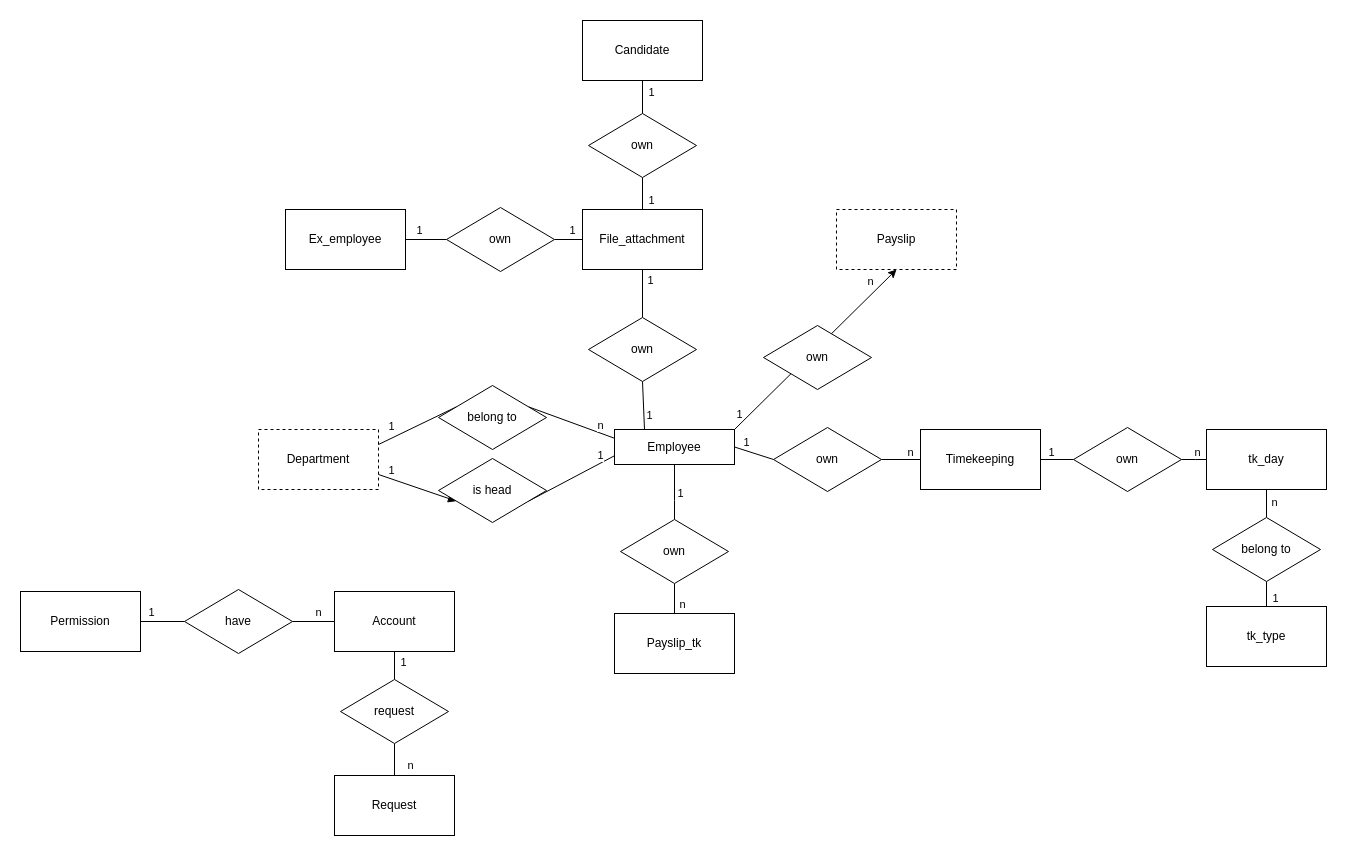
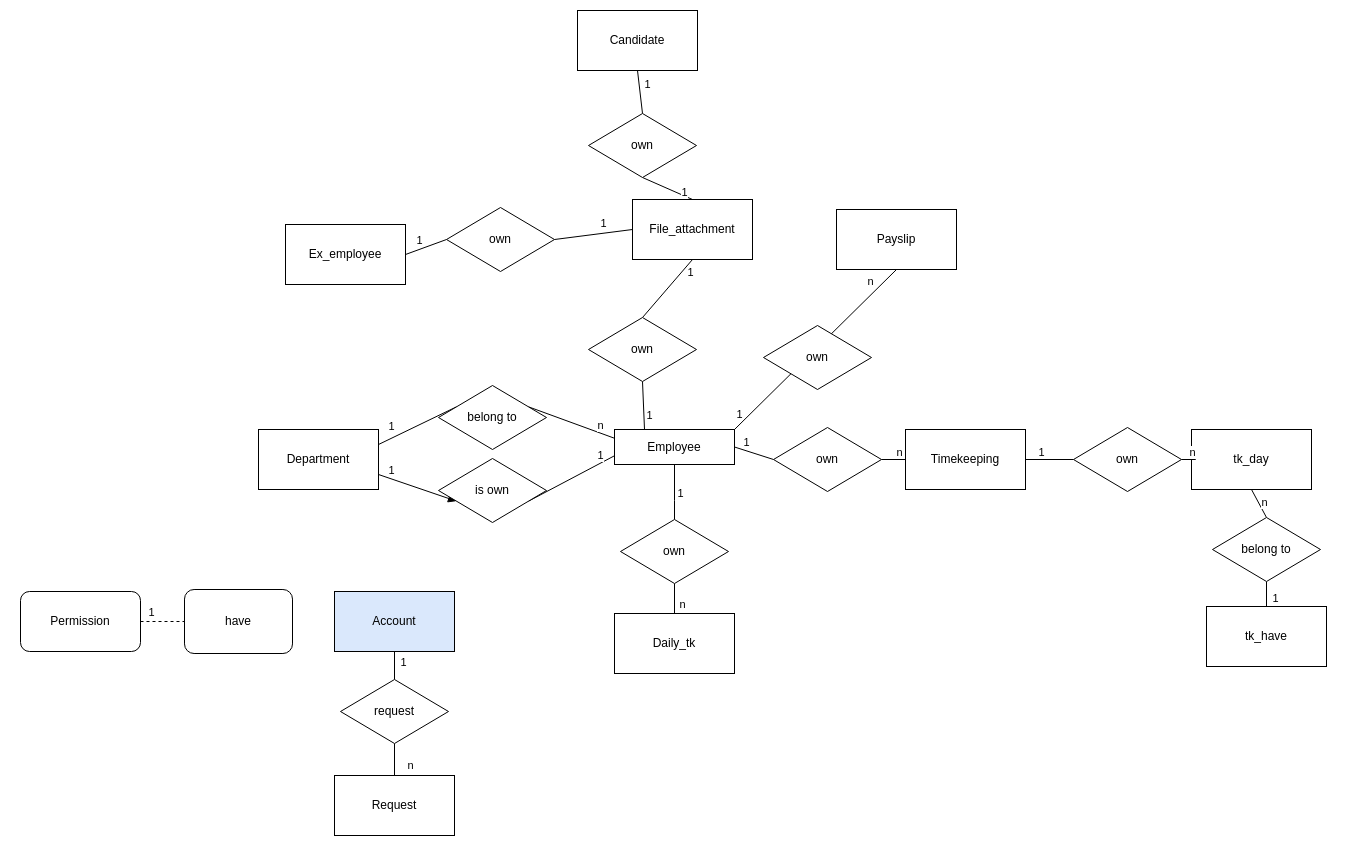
(643, 51) -> (638, 41)
(346, 240) -> (346, 255)
(643, 240) -> (693, 230)
(897, 240) -> (897, 240)
(891, 275) -> (893, 273)
(319, 460) -> (319, 460)
(981, 460) -> (966, 460)
(1267, 460) -> (1252, 460)
(493, 491) -> (493, 491)
(81, 622) -> (81, 622)
(163, 622) -> (163, 622)
(239, 622) -> (239, 622)
(314, 622) -> none
(395, 622) -> (395, 622)
(1267, 637) -> (1267, 637)
(675, 644) -> (675, 644)
